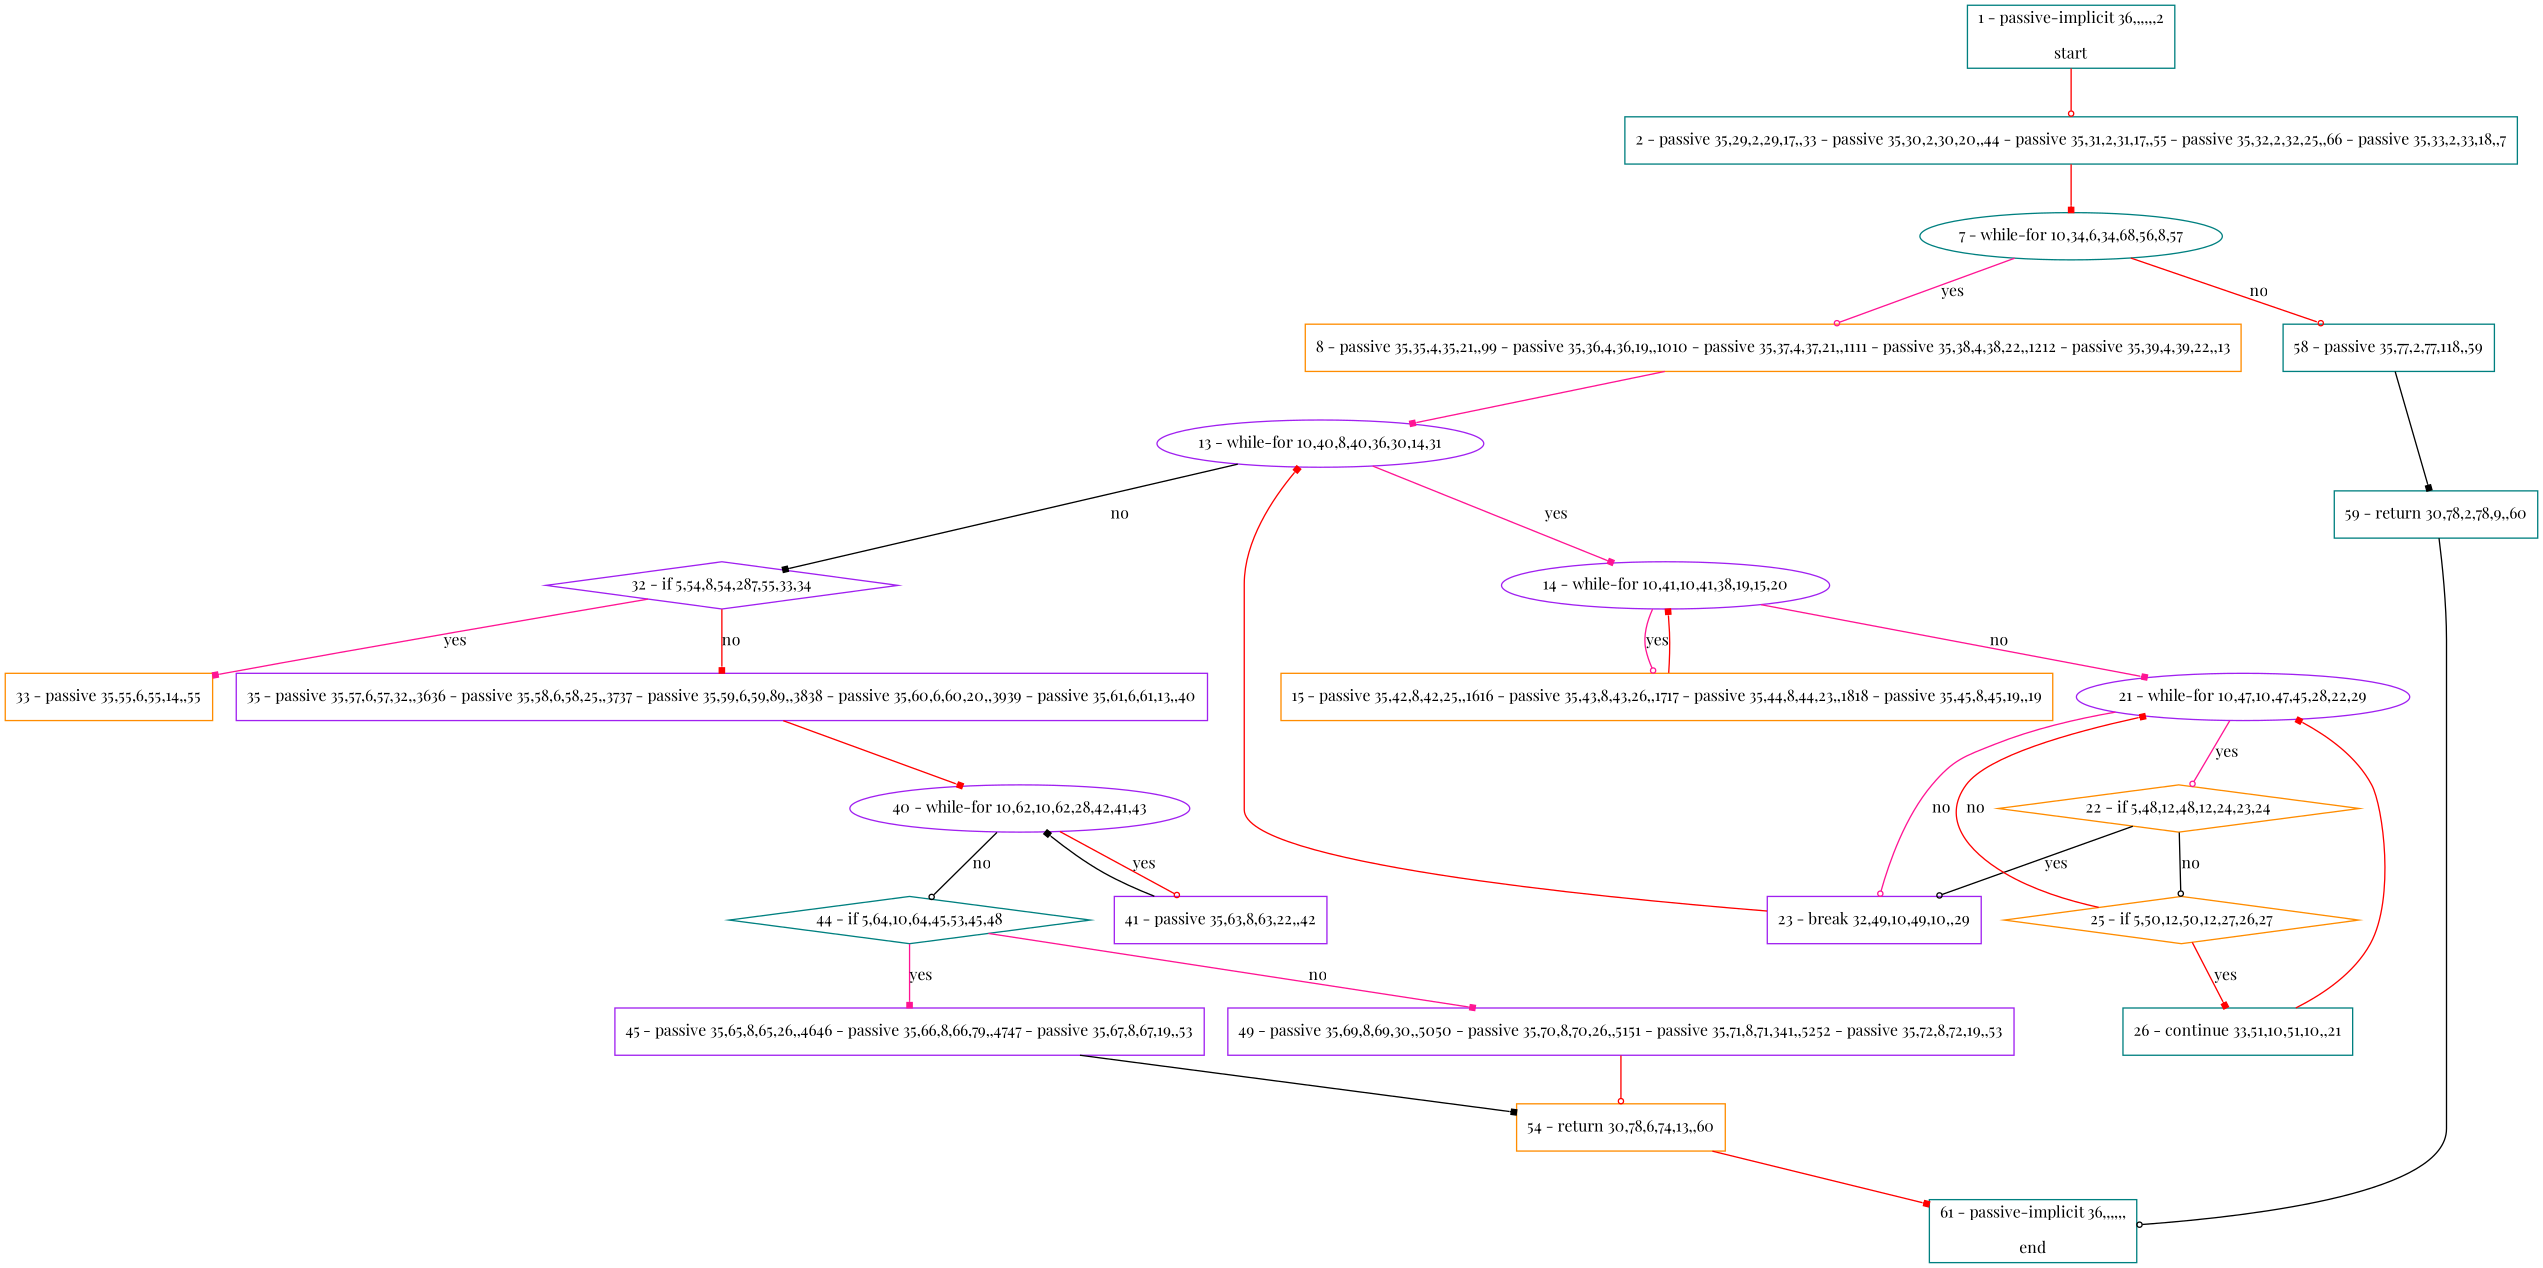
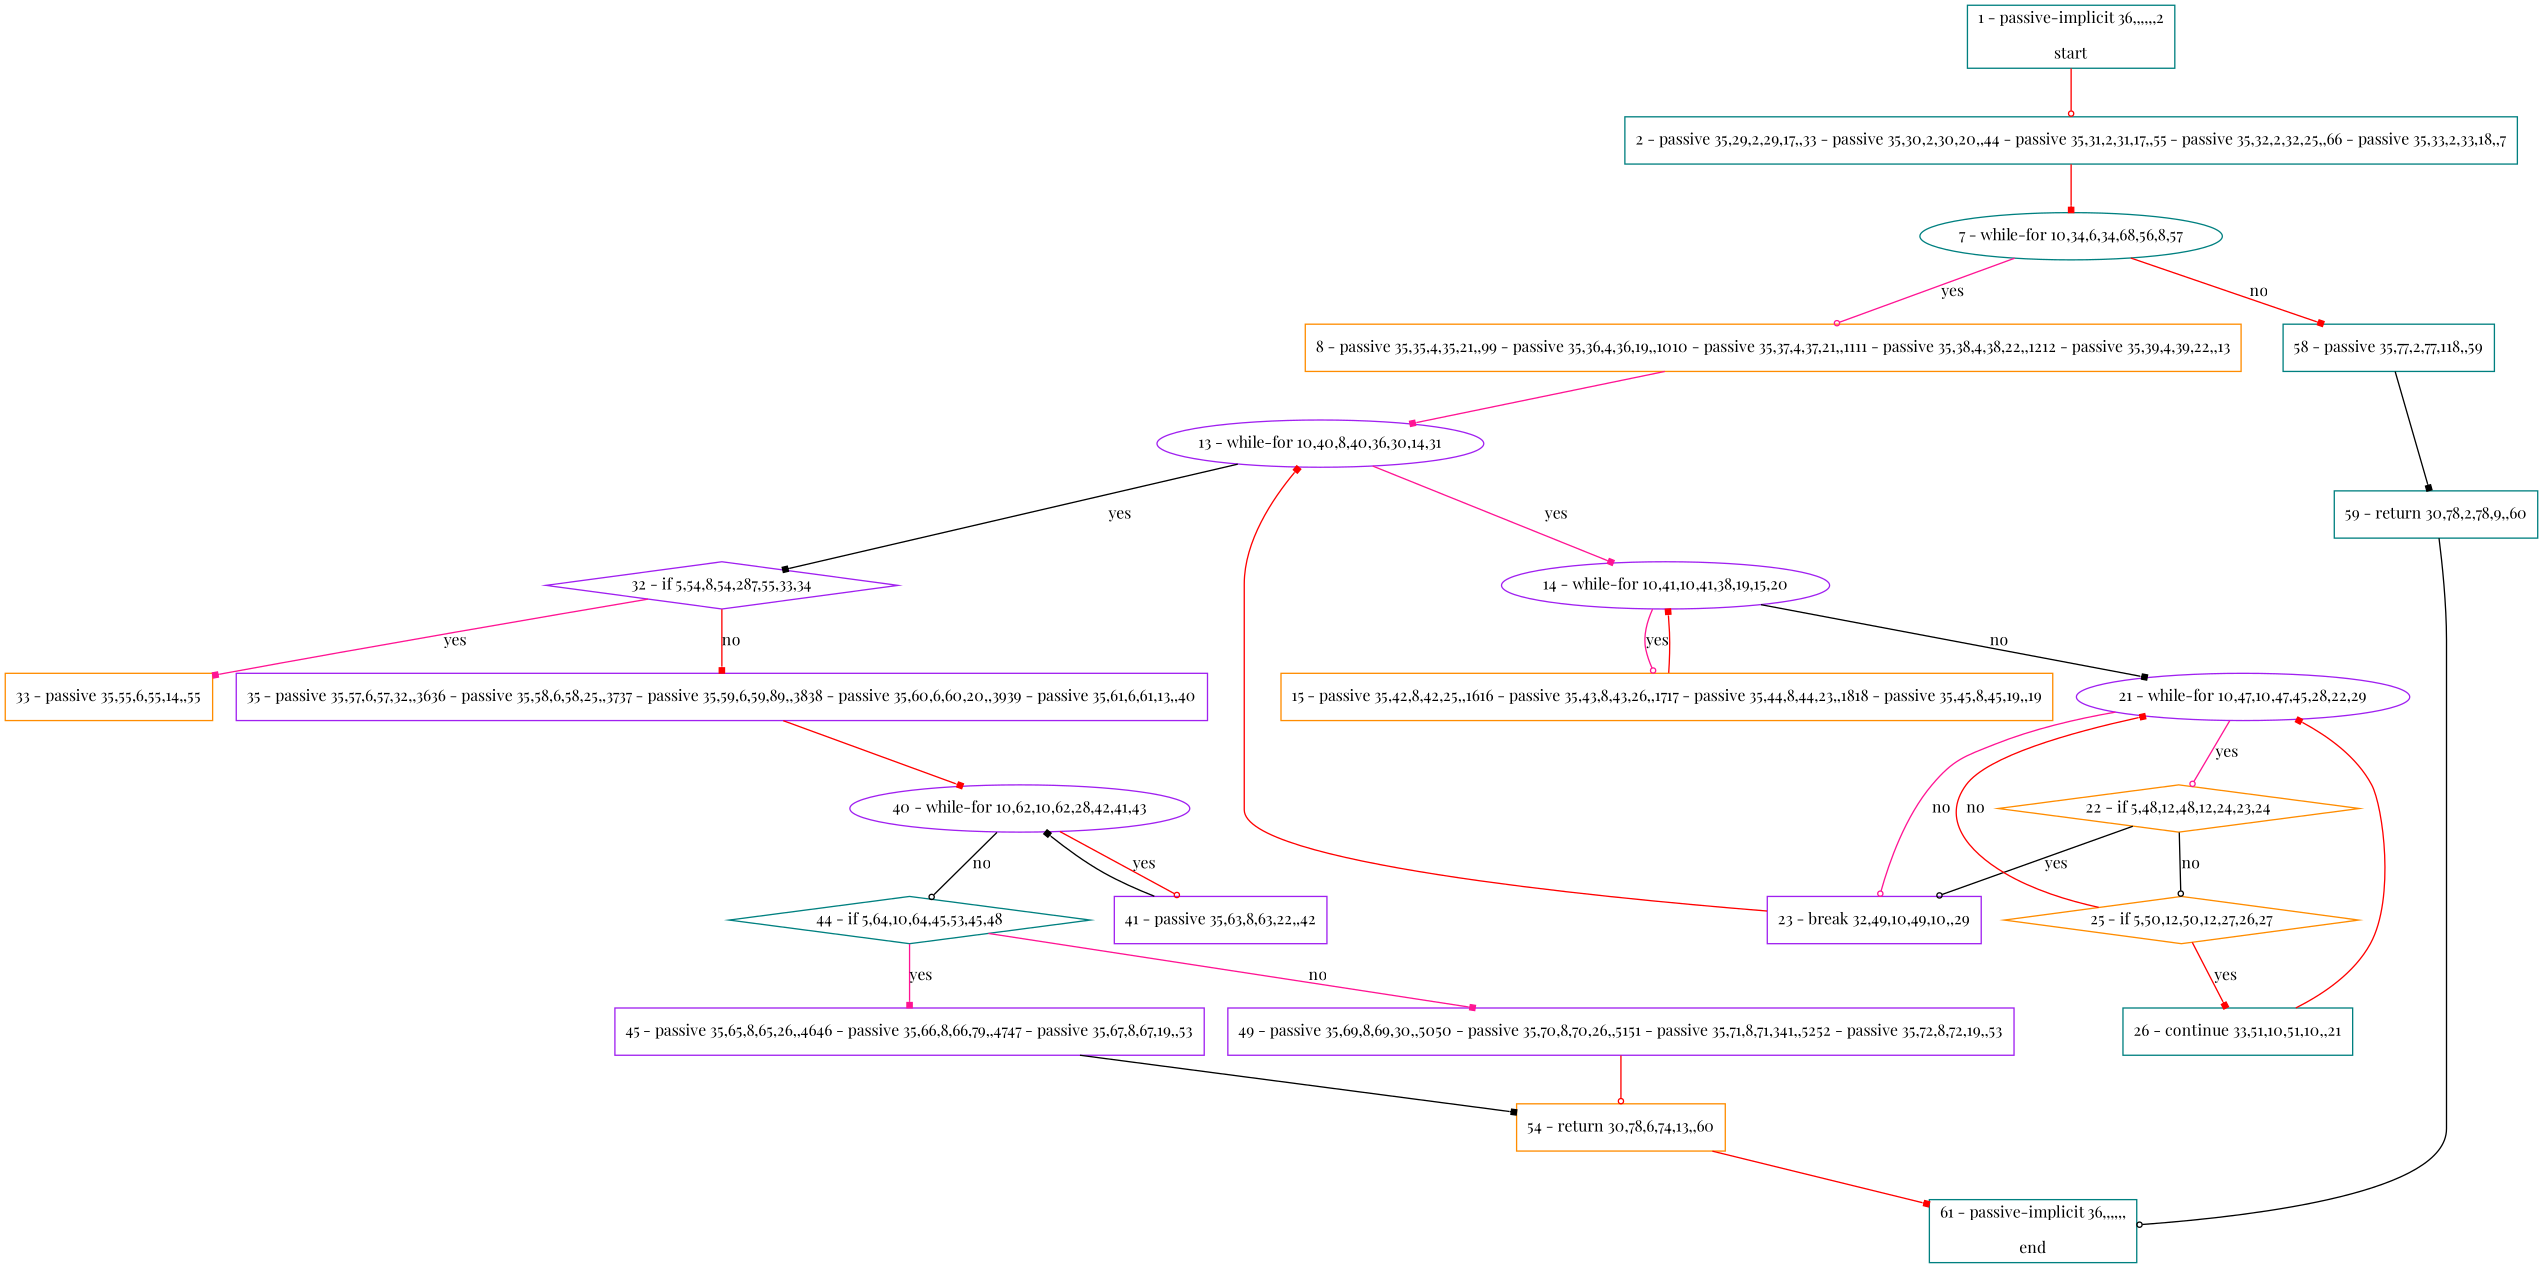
(2224, 290) -> (2224, 290)
(1120, 514) -> (1120, 514)
(1951, 640) -> (1951, 640)
